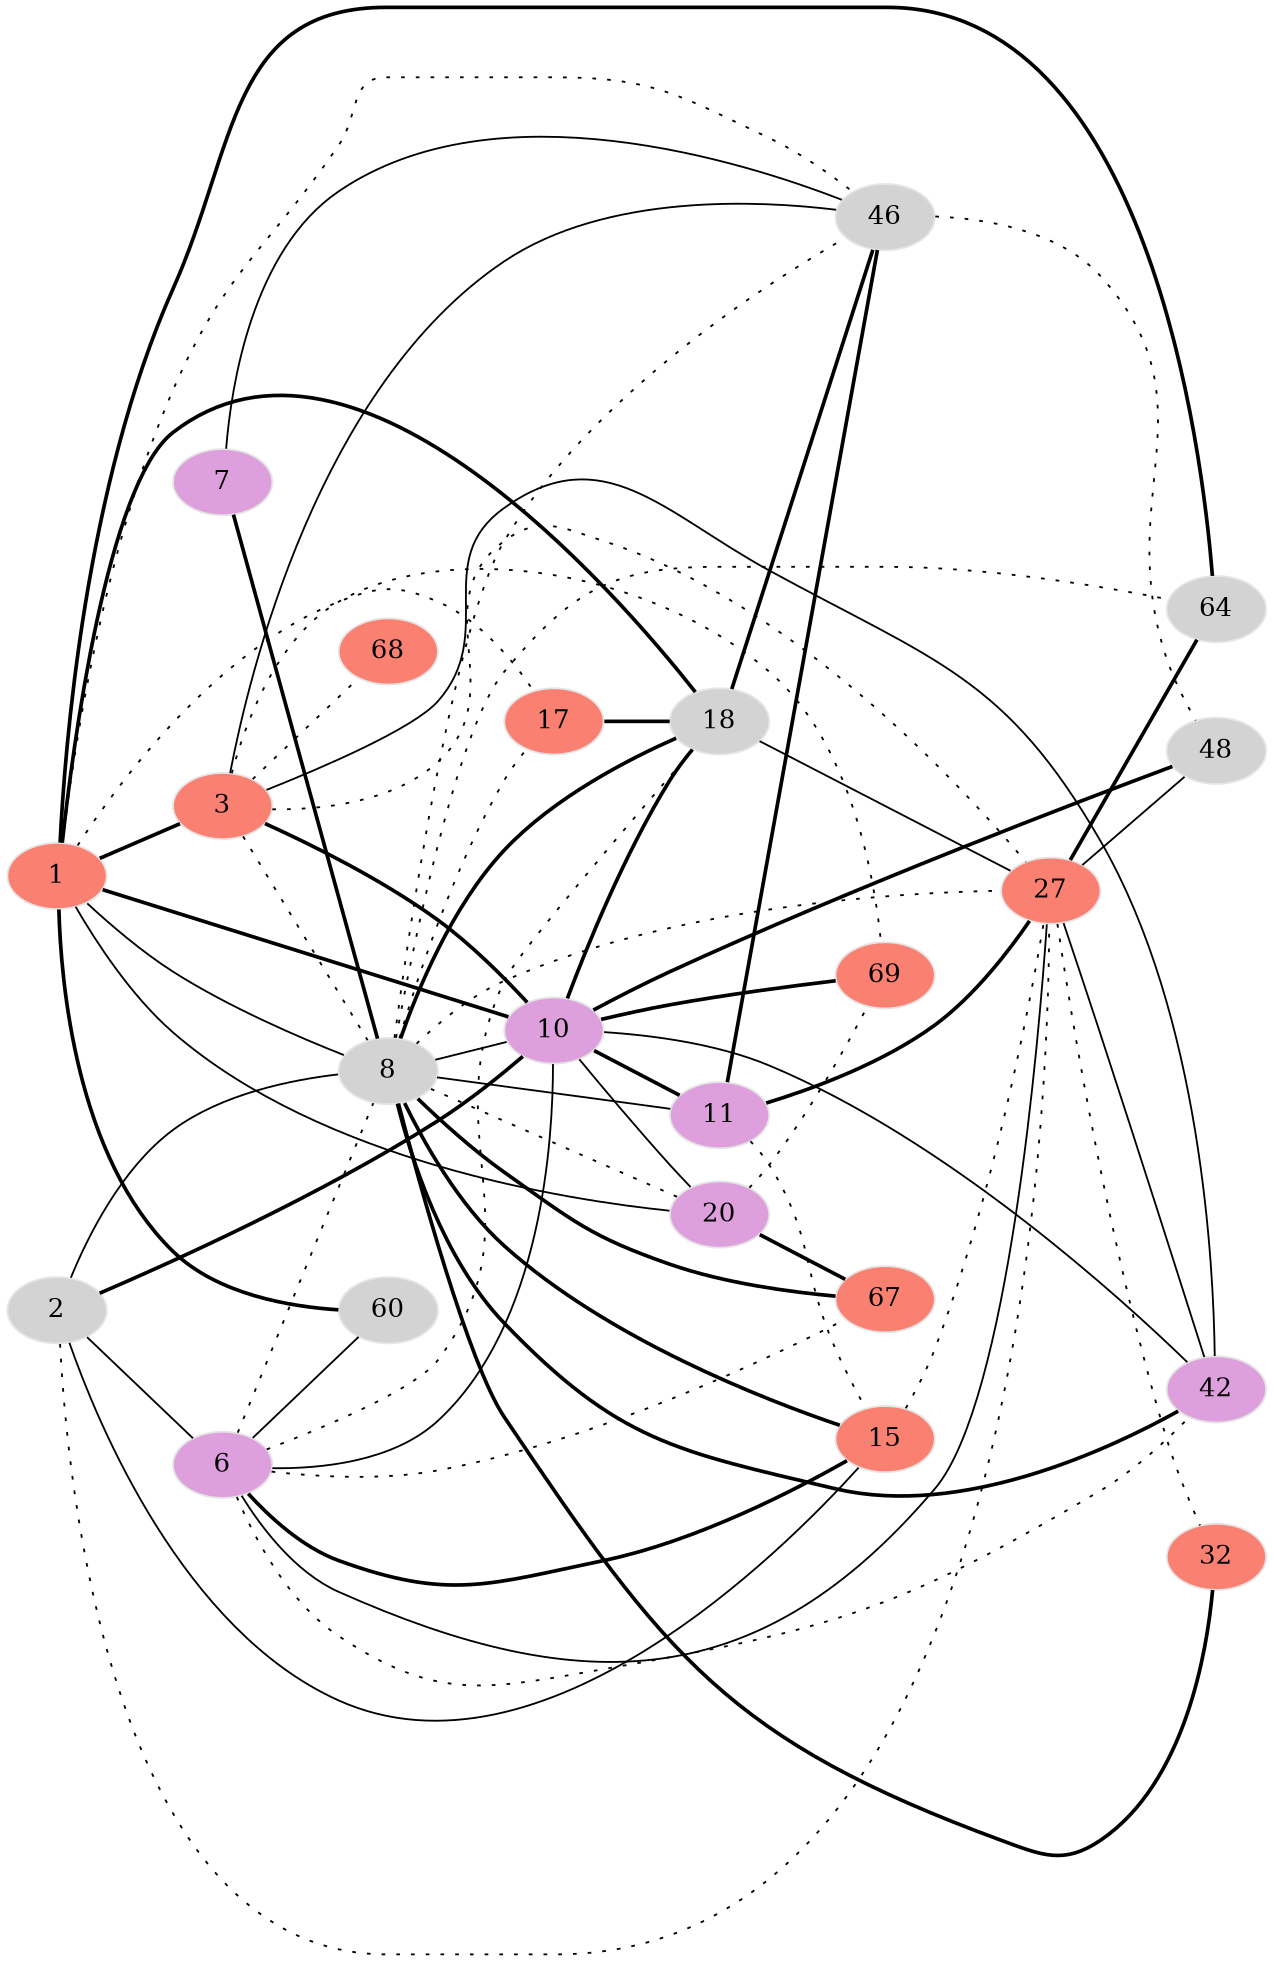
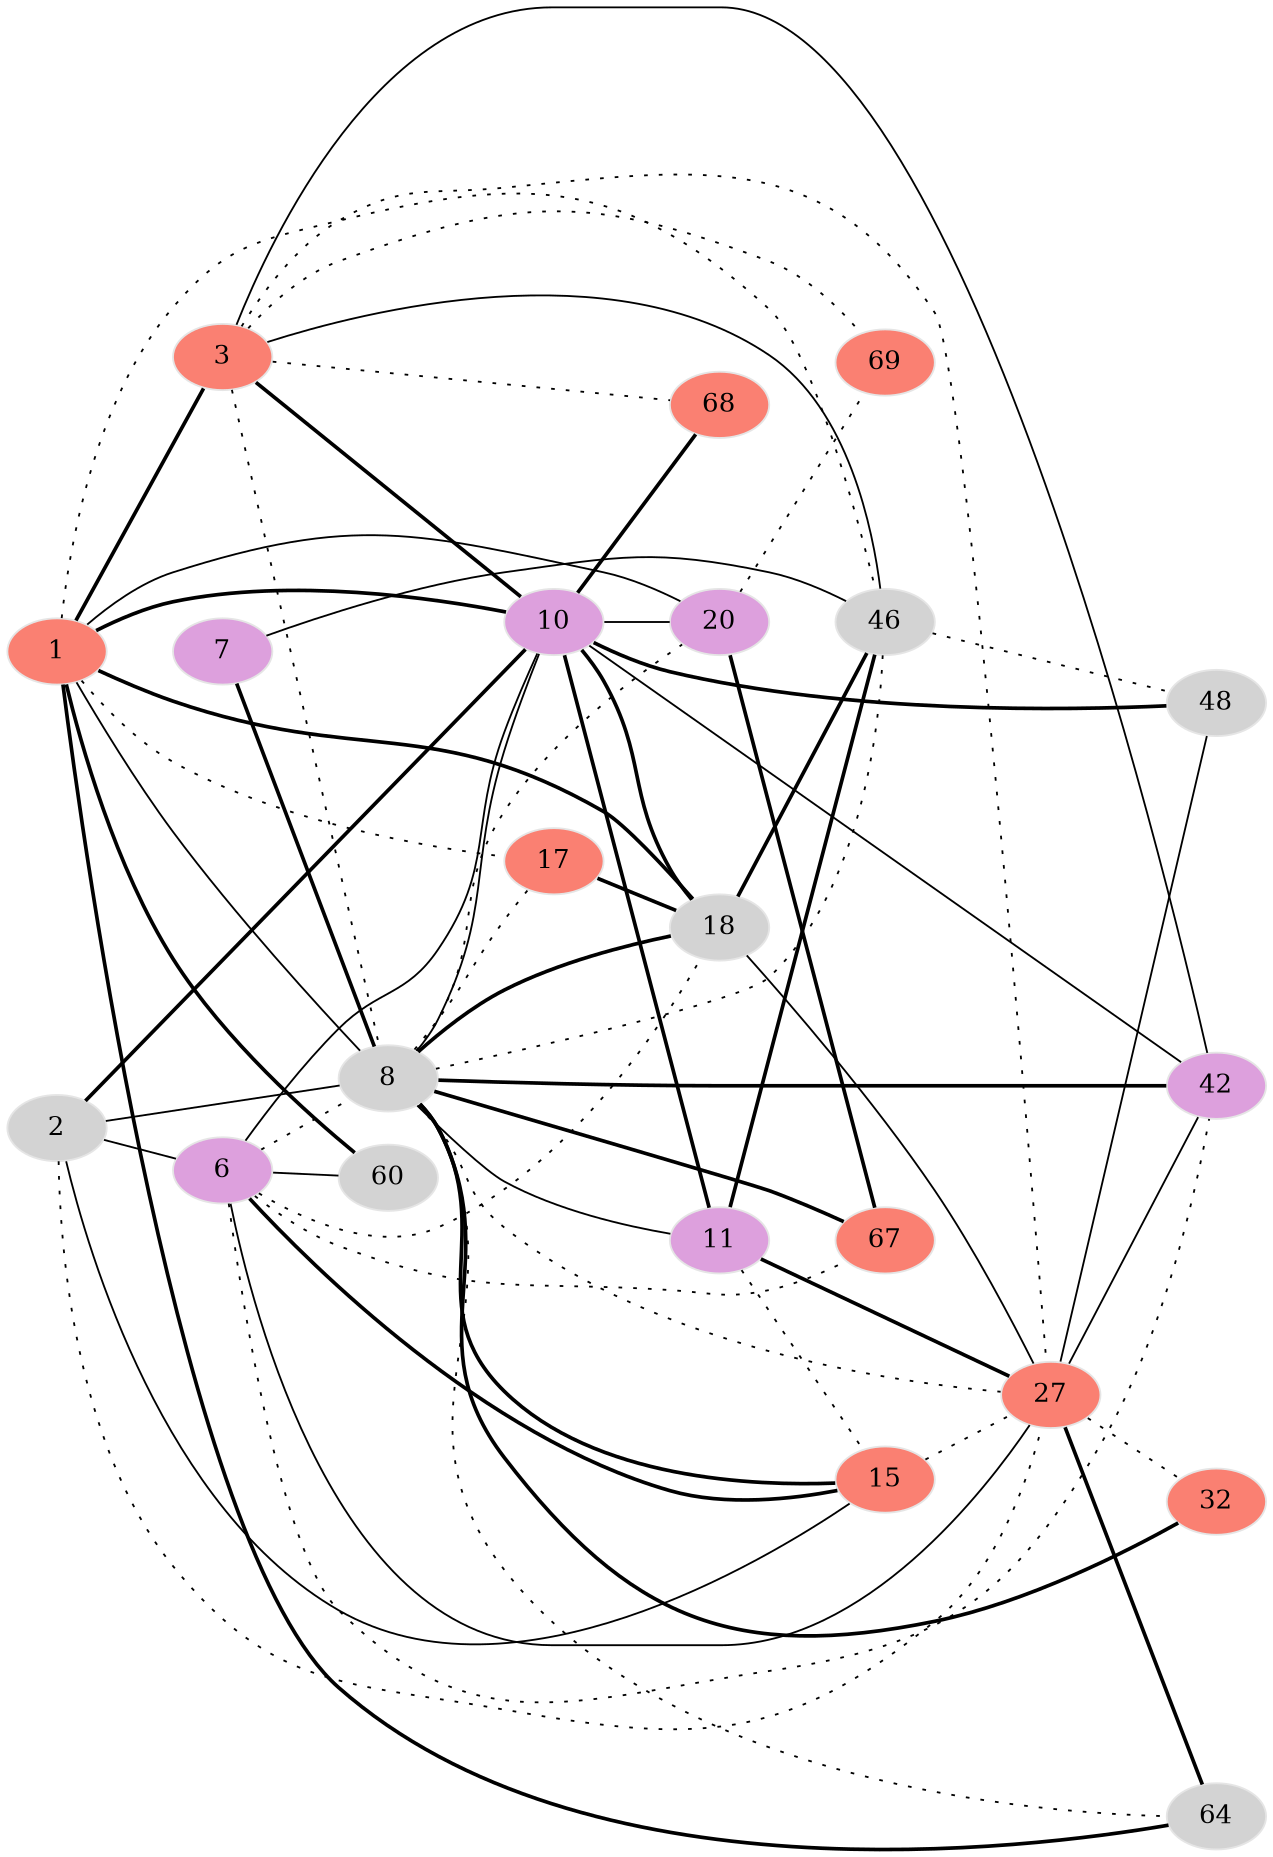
(718, 997) -> (637, 513)
